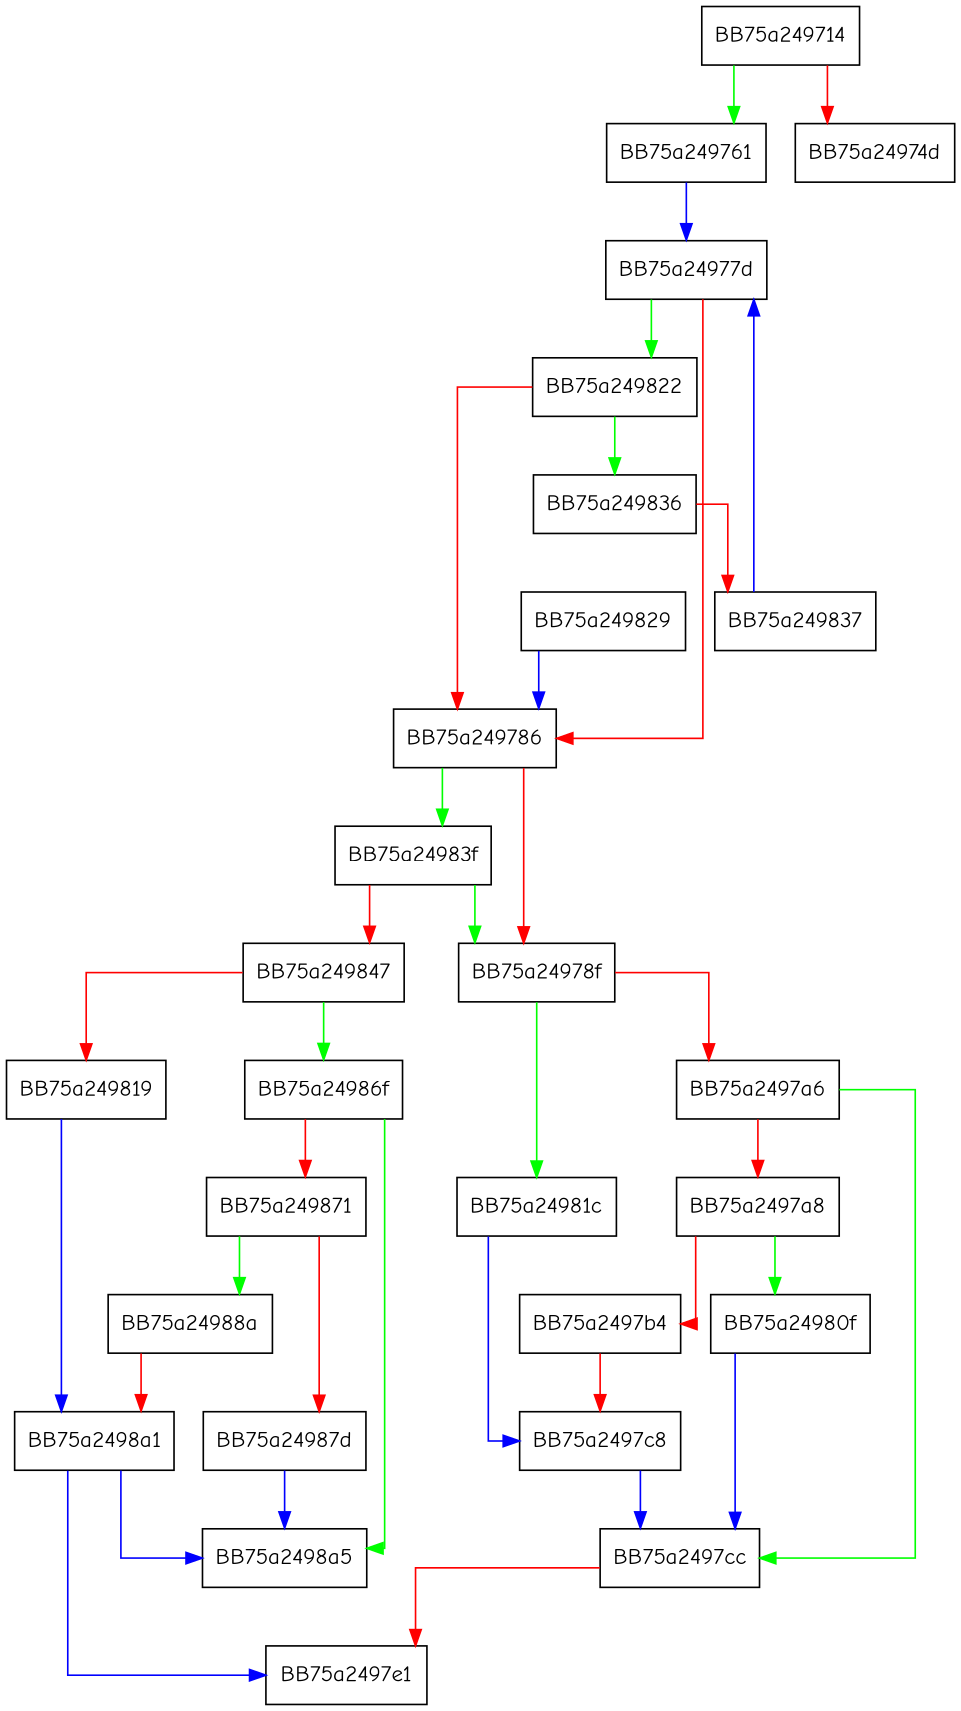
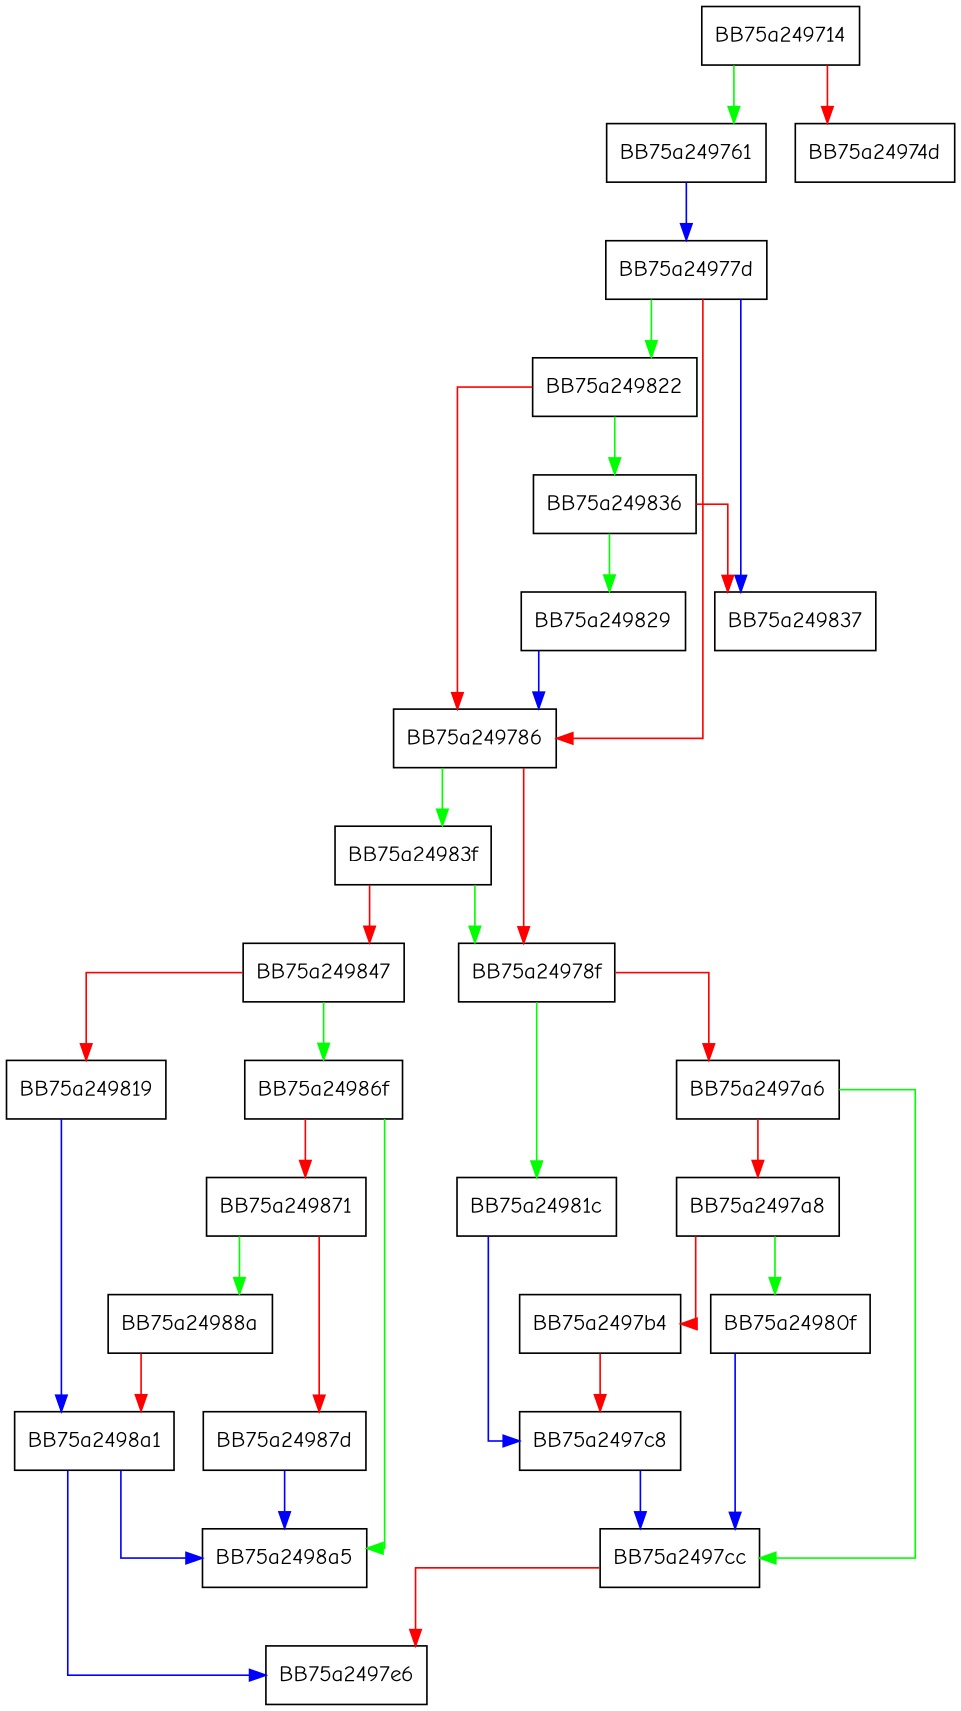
(754, 454) -> (741, 437)
none -> (609, 554)
(346, 1675) -> (346, 1675)
